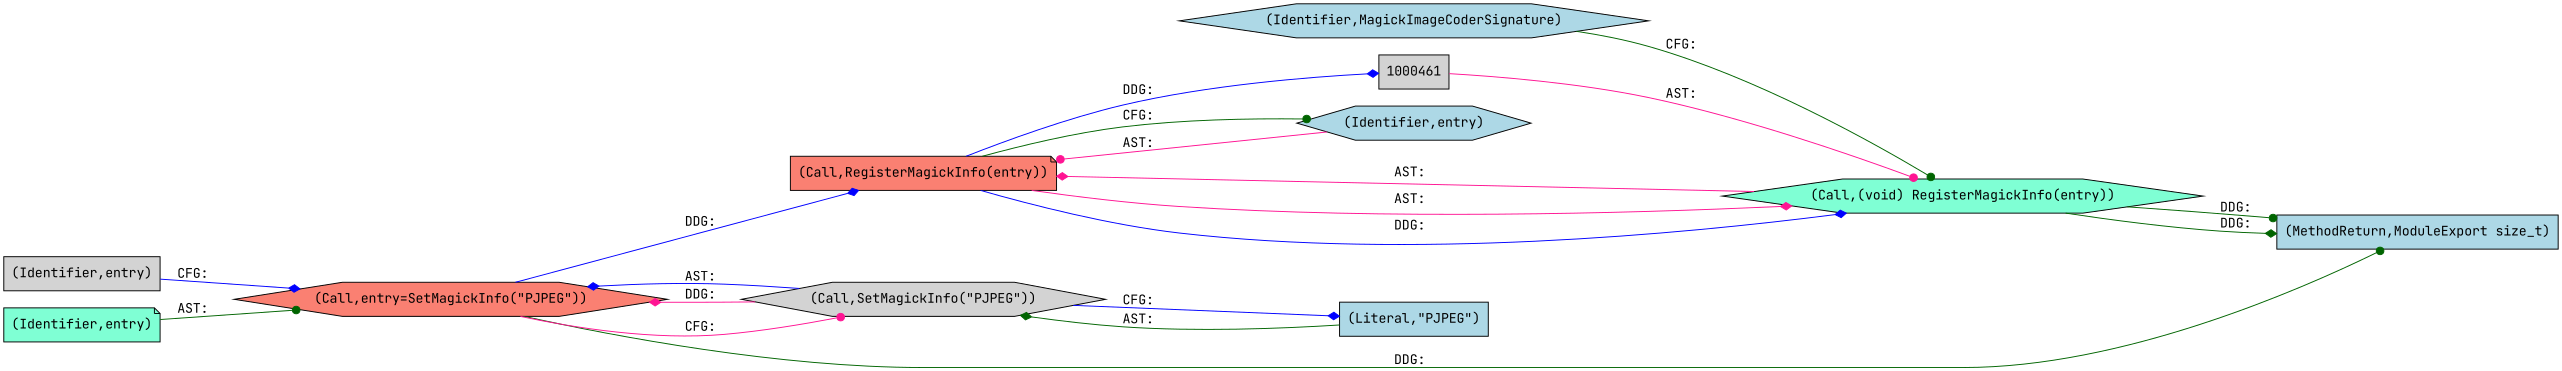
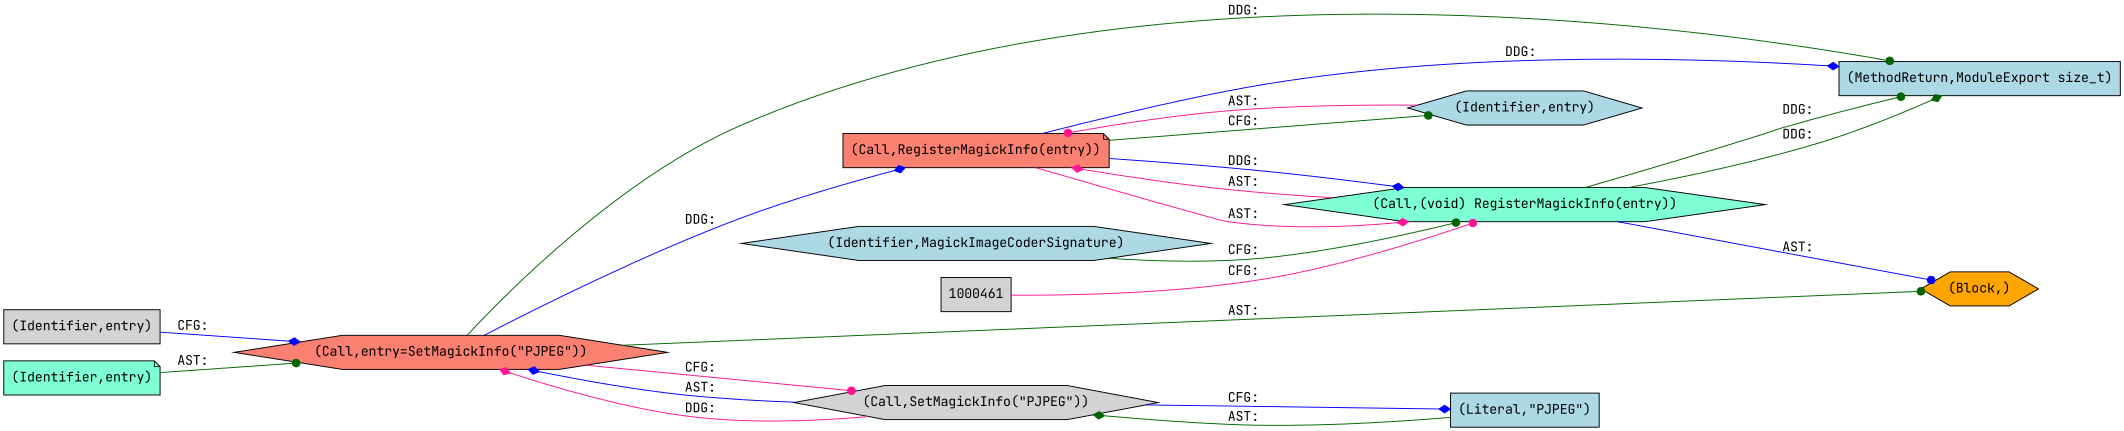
(1685, 94) -> (1248, 271)
(1163, 97) -> (1431, 66)
none -> (1980, 289)
